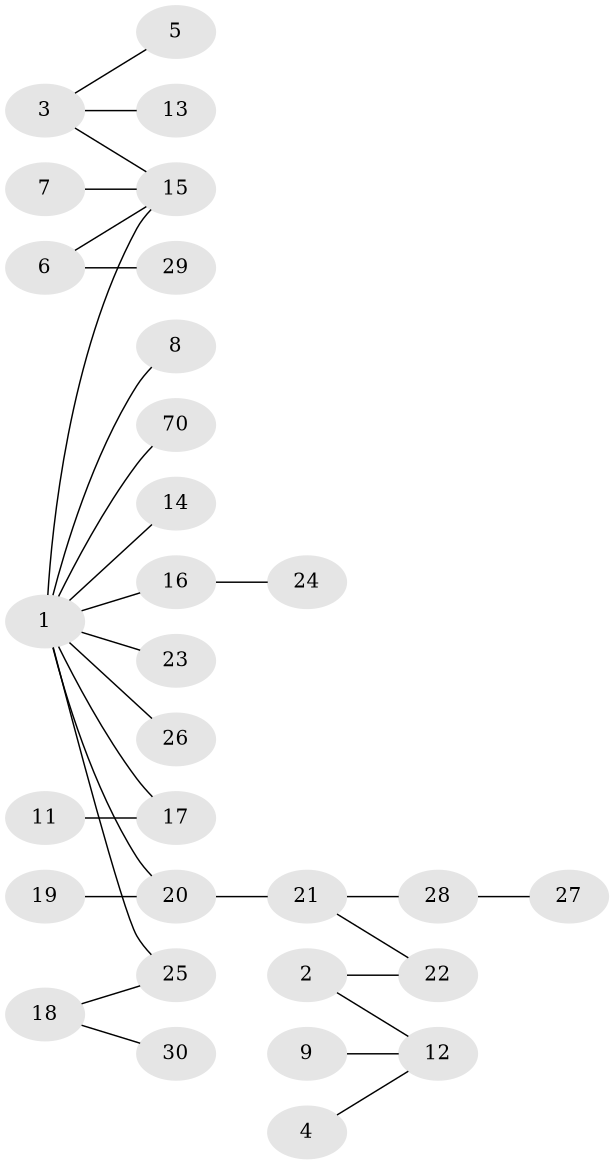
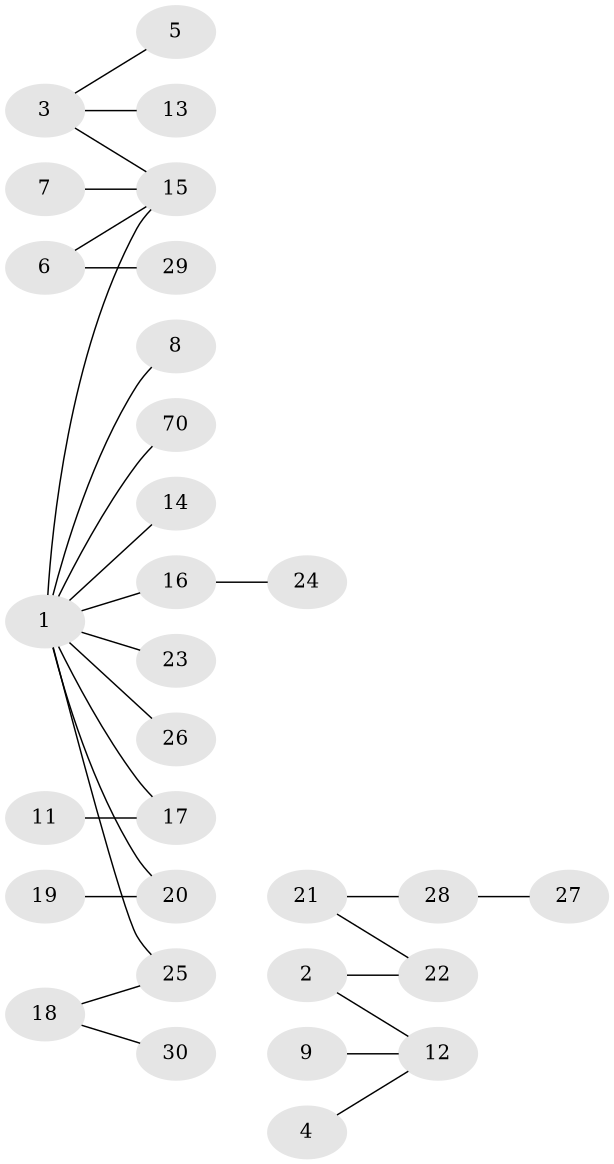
(242, 897) -> none
